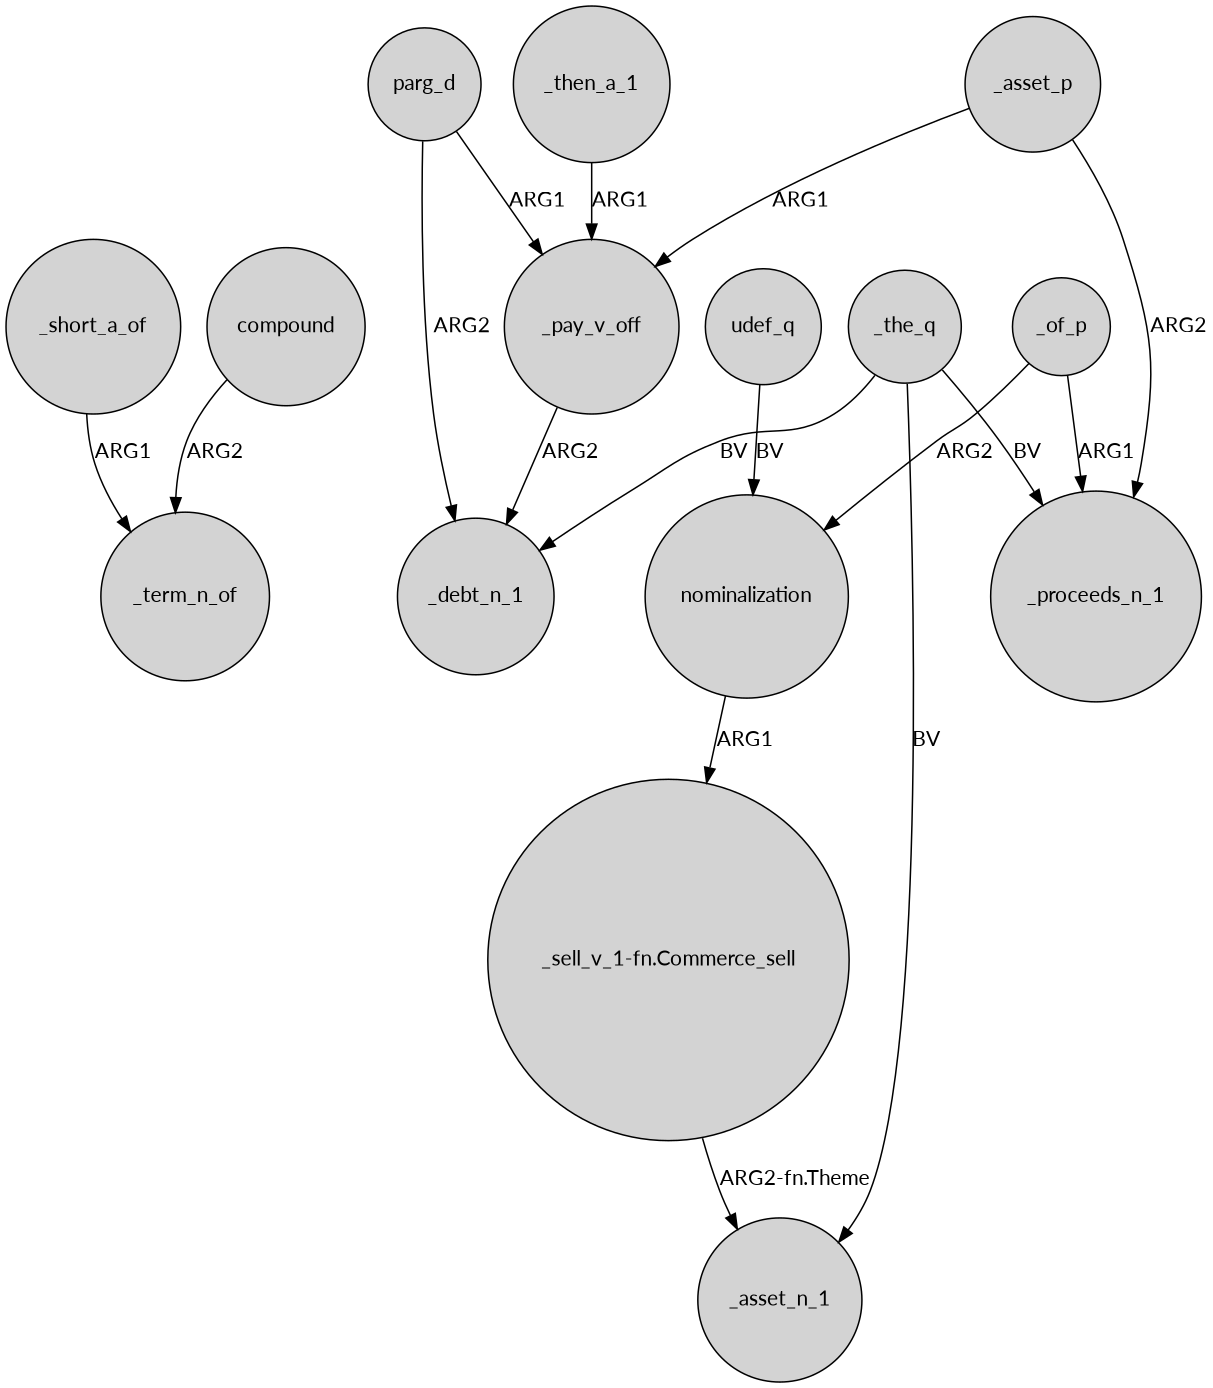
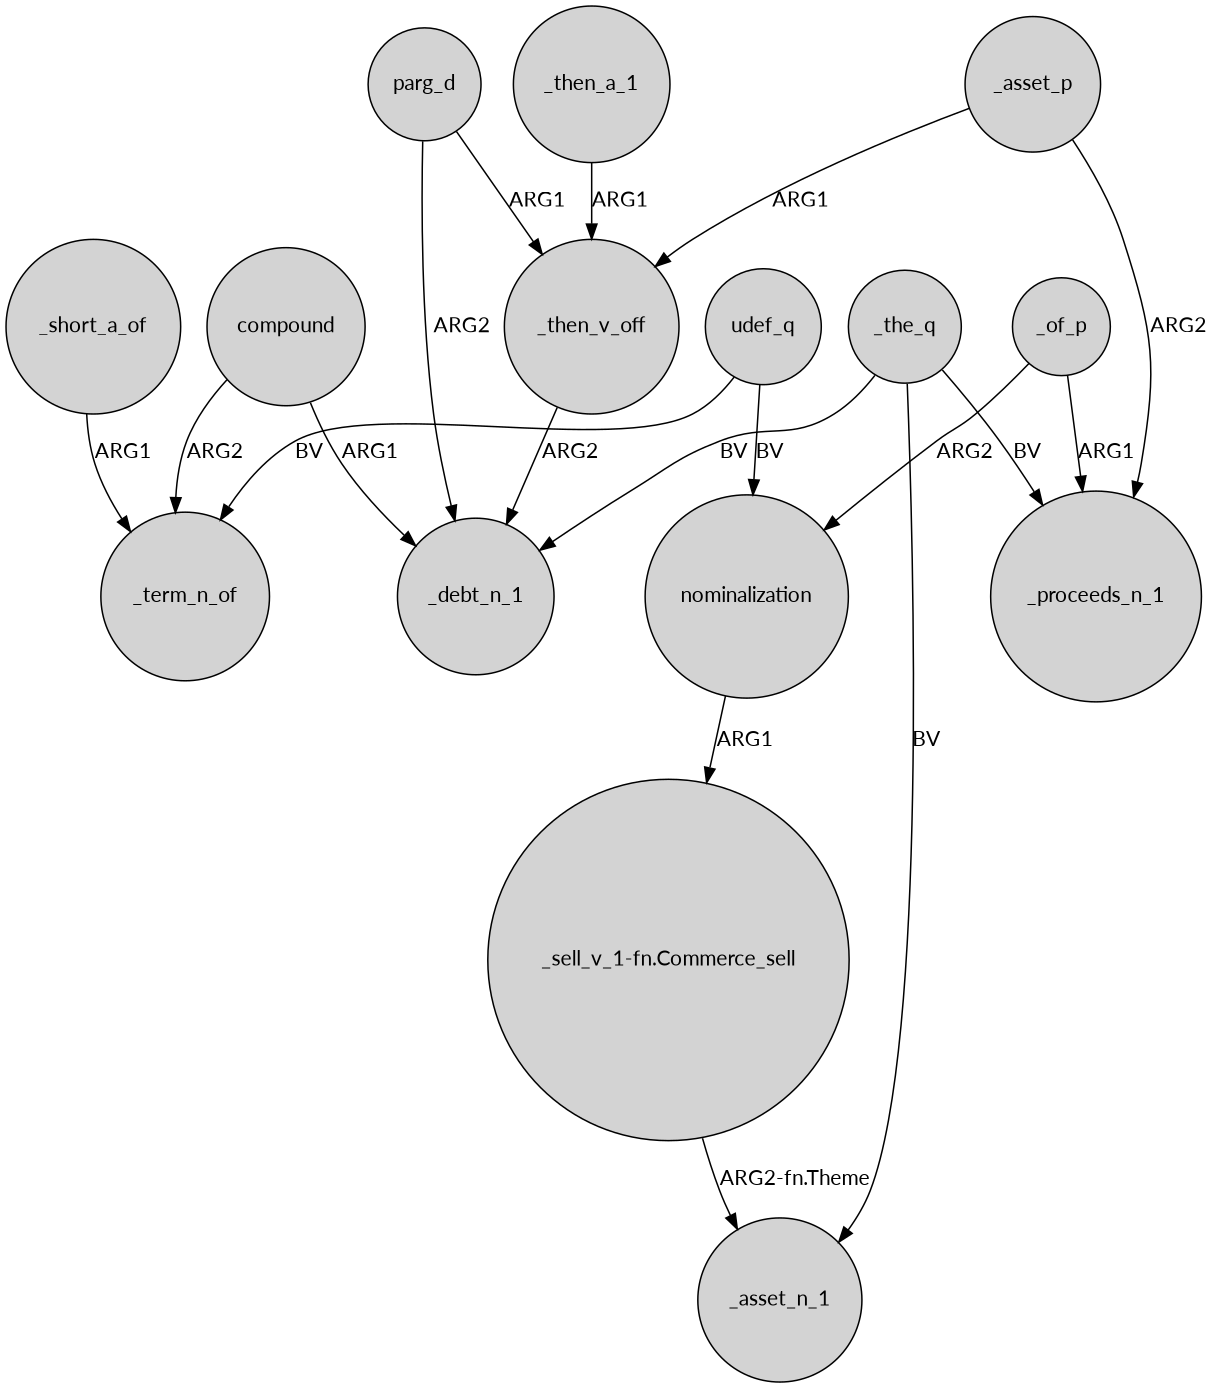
(592, 327) -> (592, 327)
none -> (475, 426)
none -> (349, 474)
